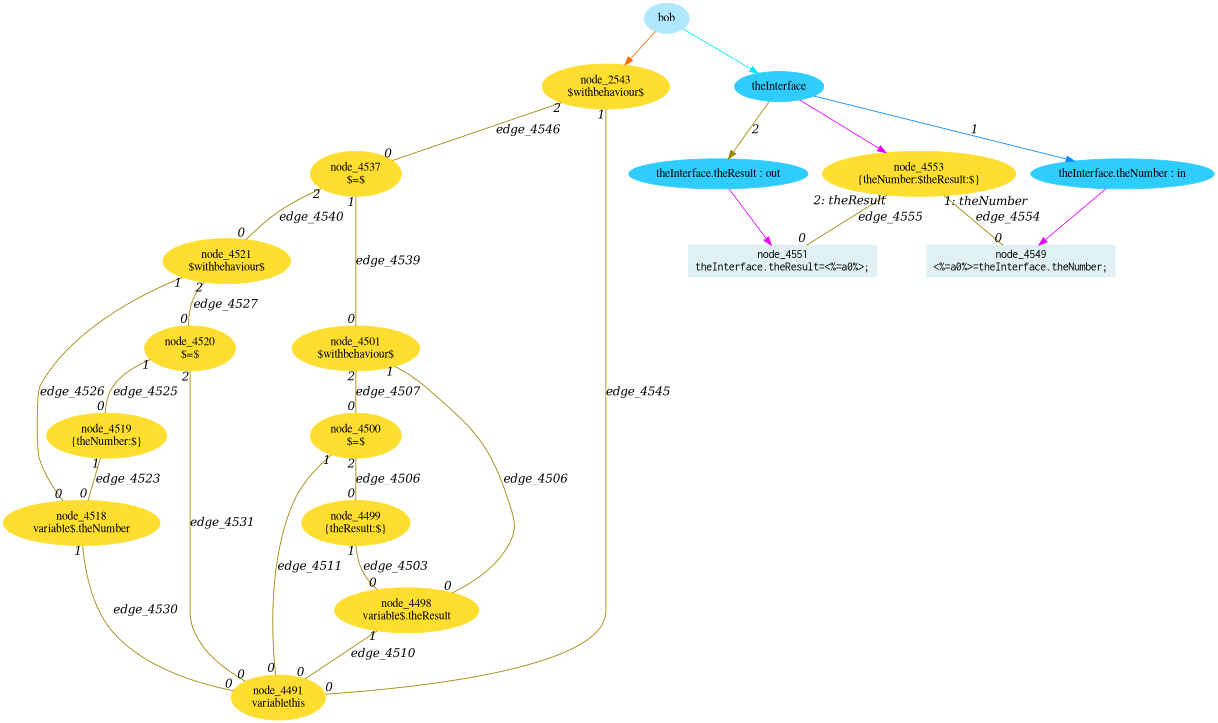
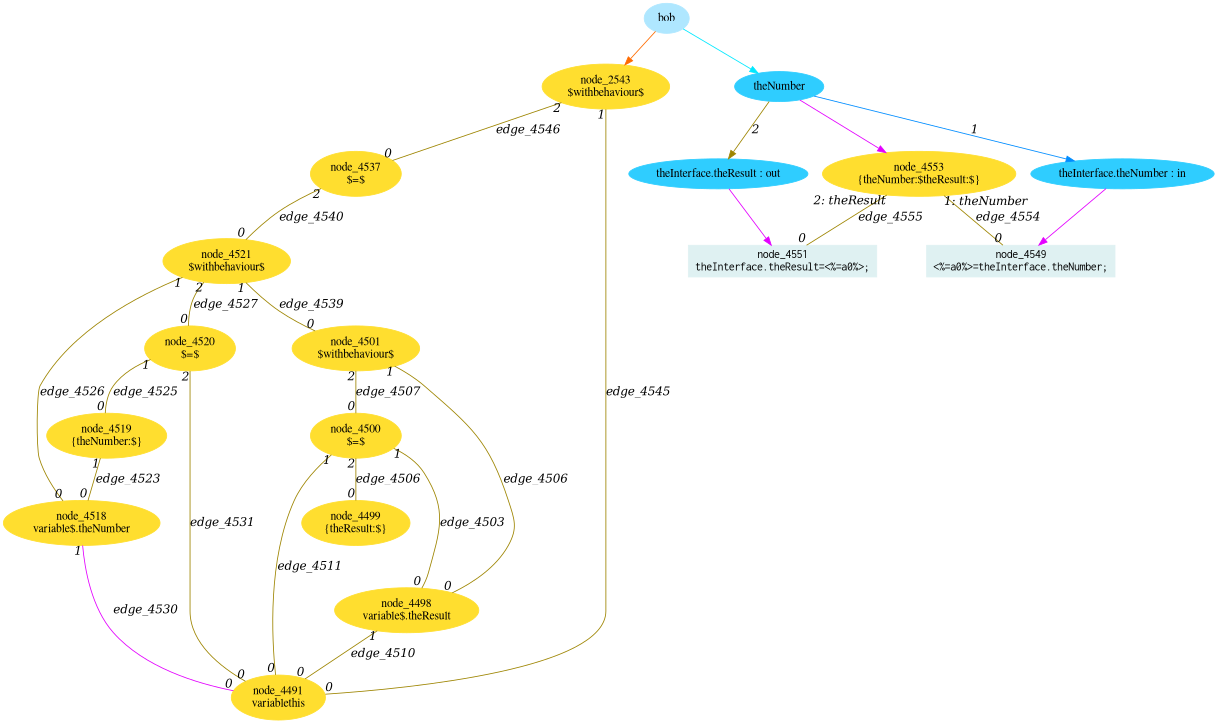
(779, 87) -> (779, 87)
(356, 261) -> (278, 310)
(362, 570) -> (439, 511)
(129, 647) -> (129, 647)
